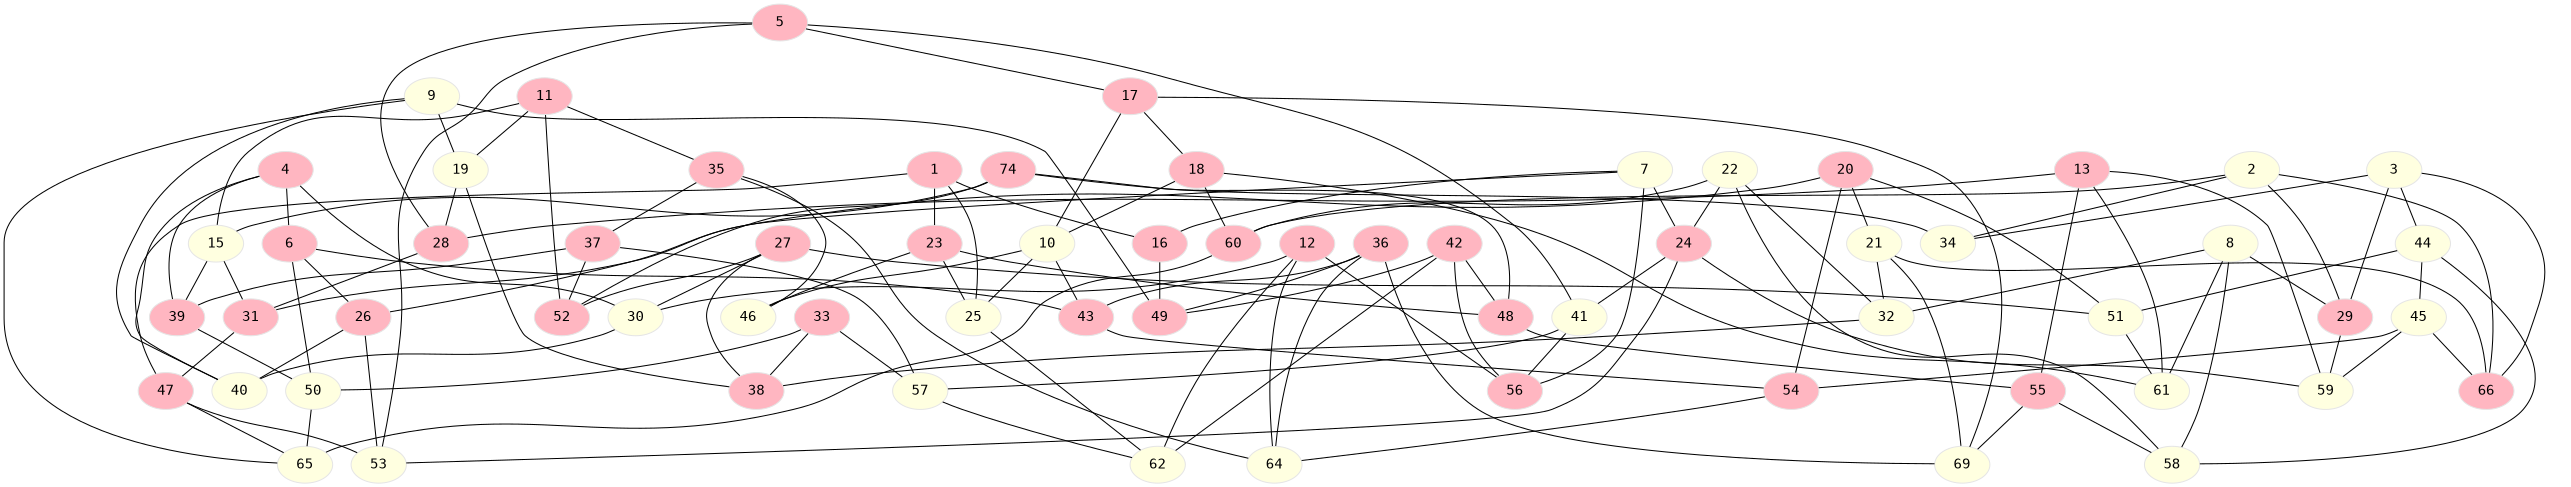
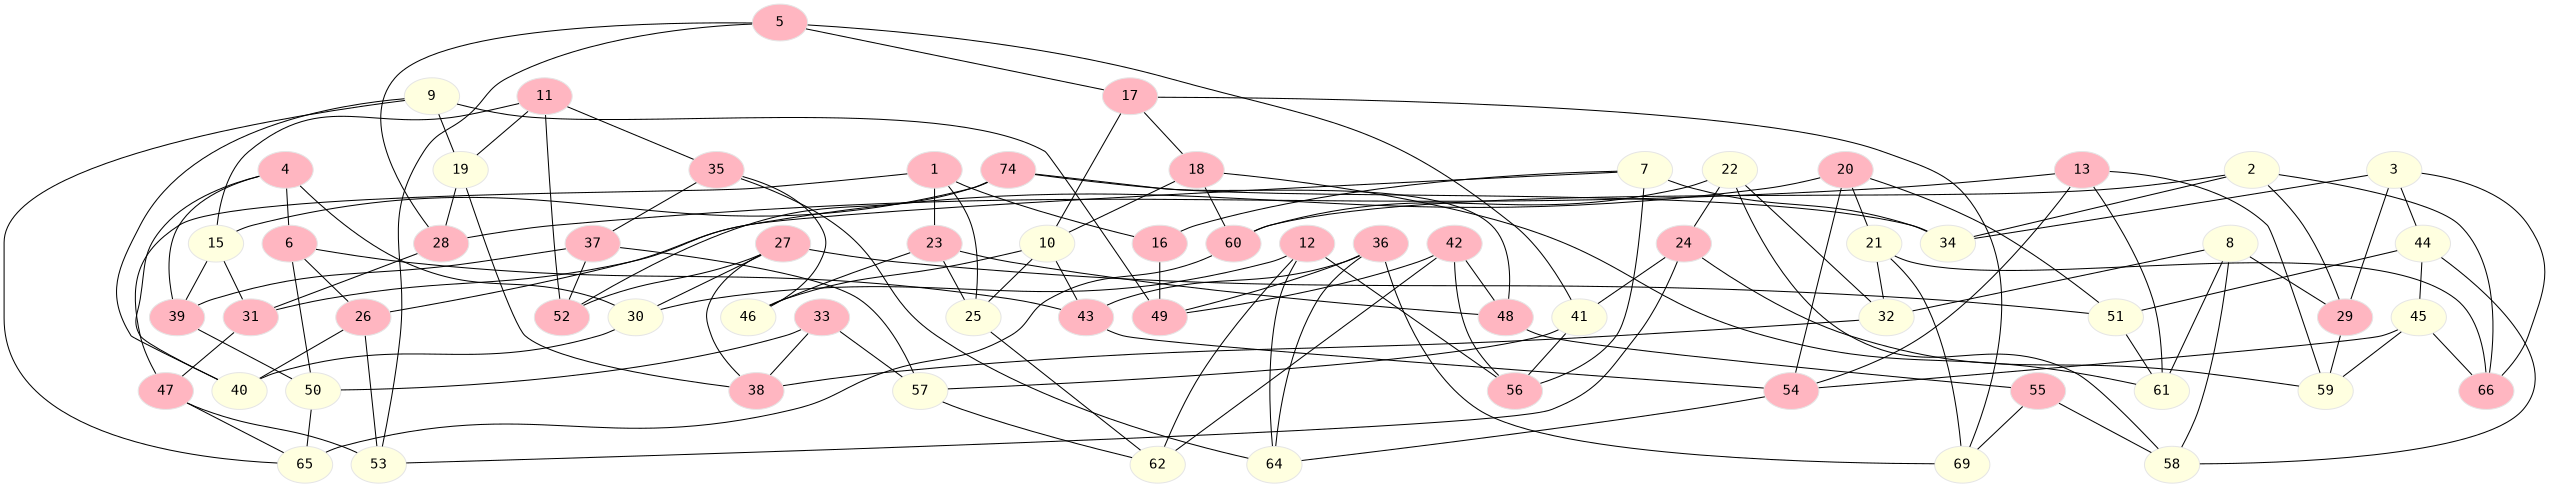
(1664, 207) -> (1798, 205)
(2058, 290) -> (1954, 313)
